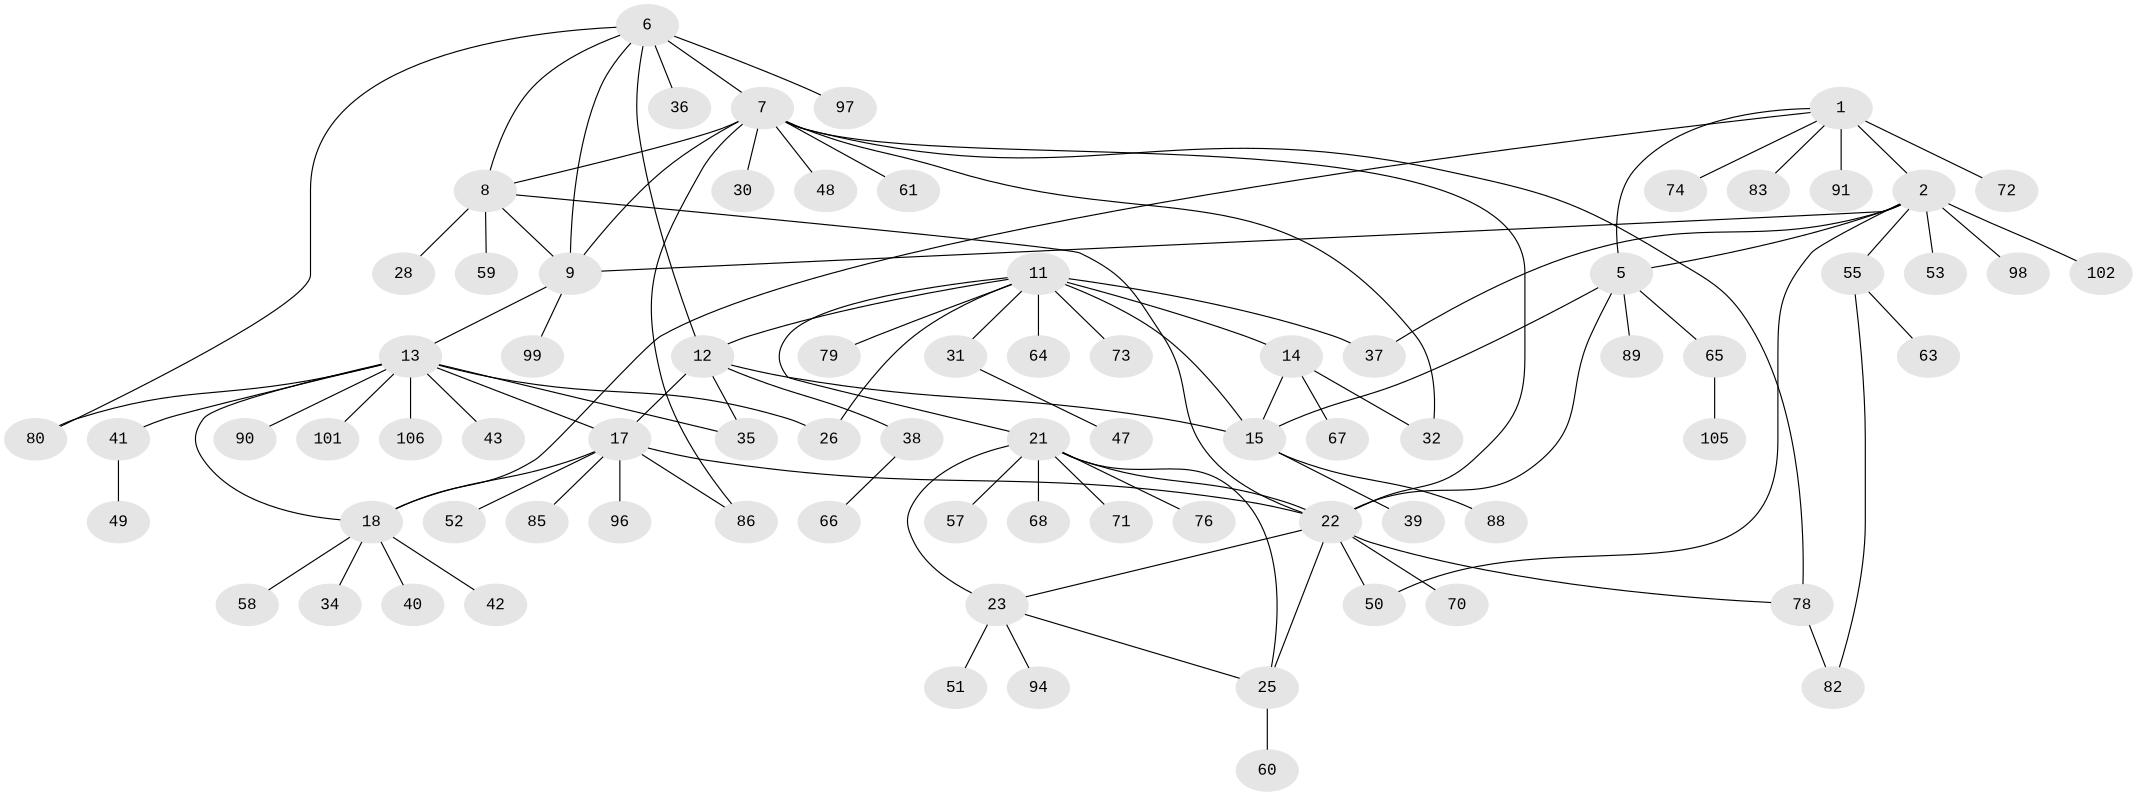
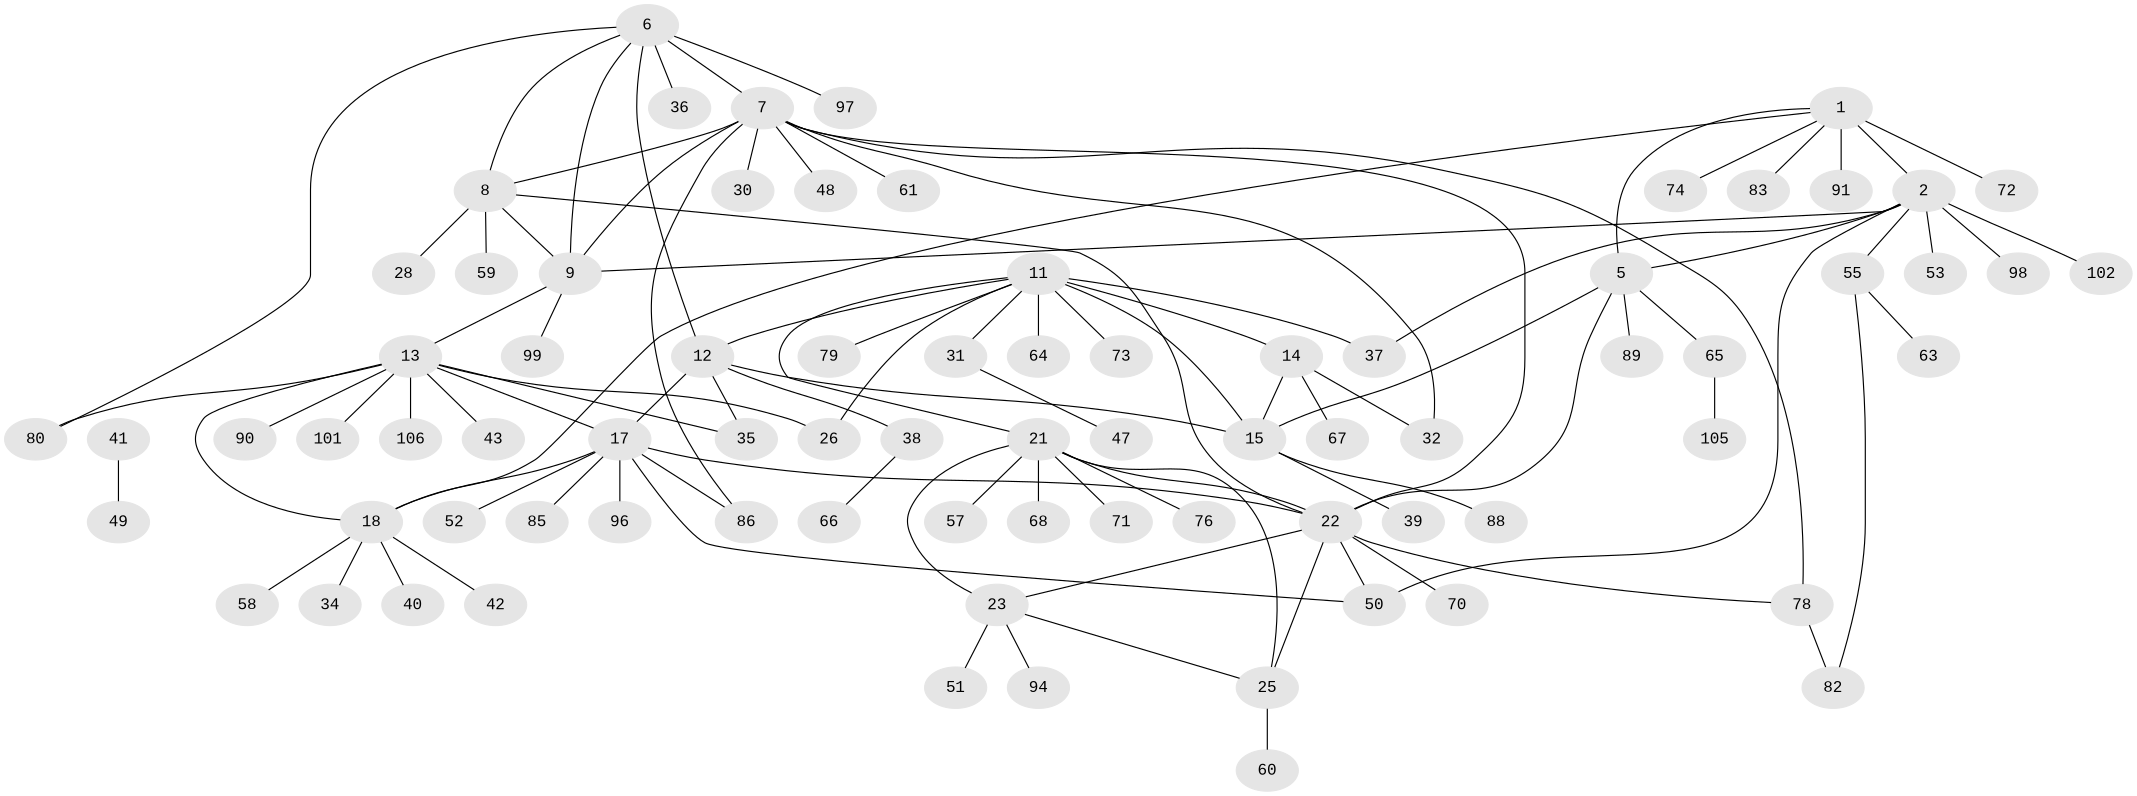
(202, 409) -> none
none -> (968, 573)
